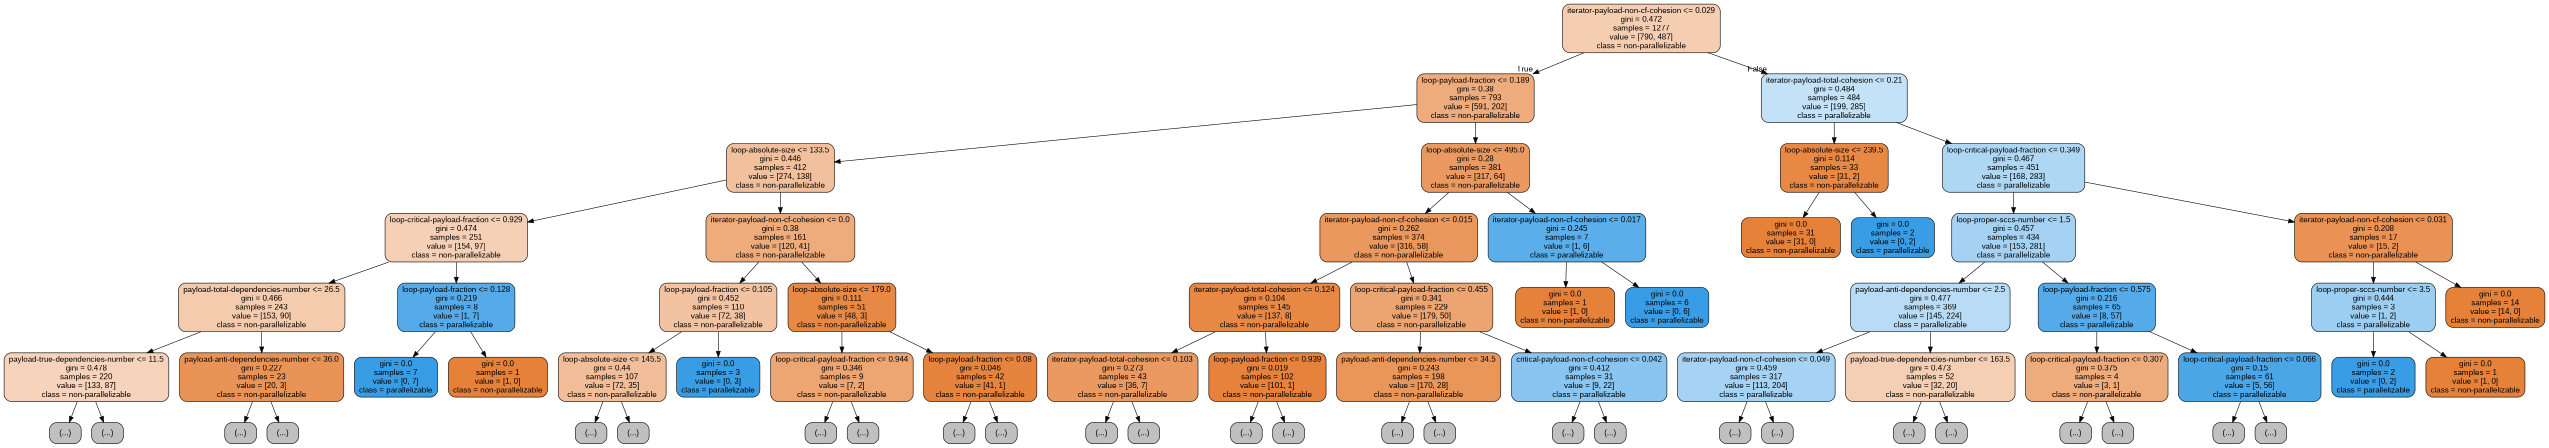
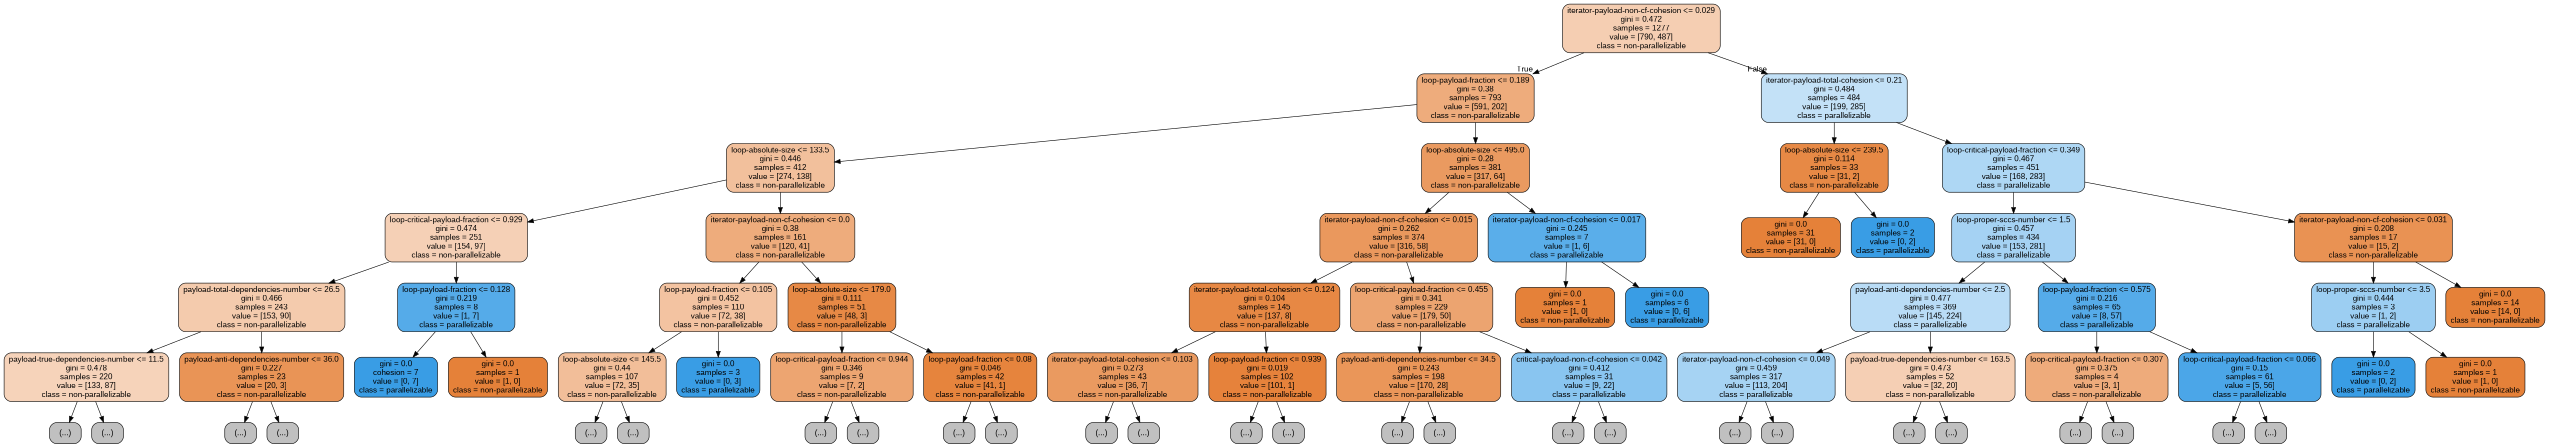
(396, 377) -> (396, 377)
